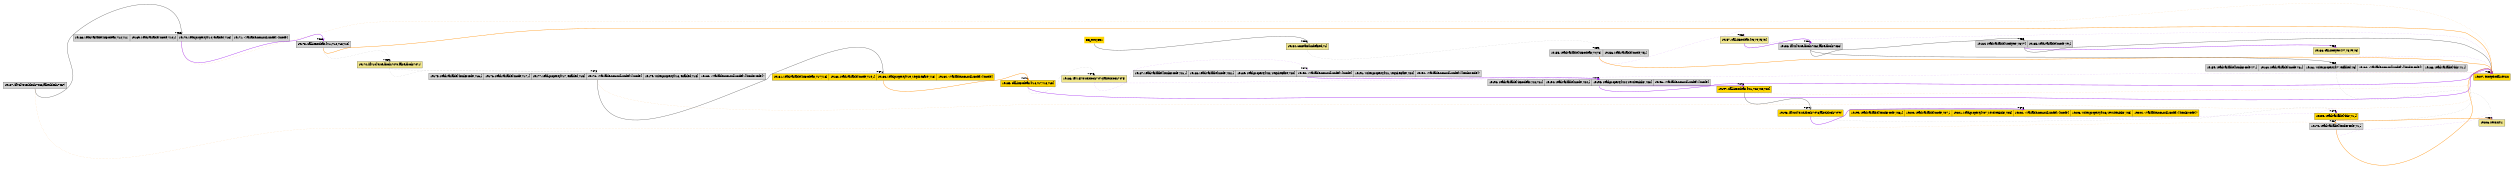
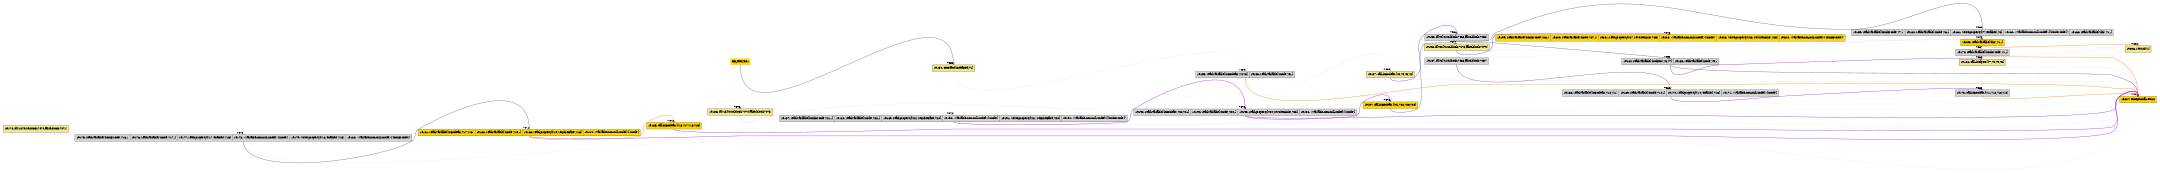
(356, 55) -> none
(1811, 113) -> (1457, 47)
none -> (1351, 136)
